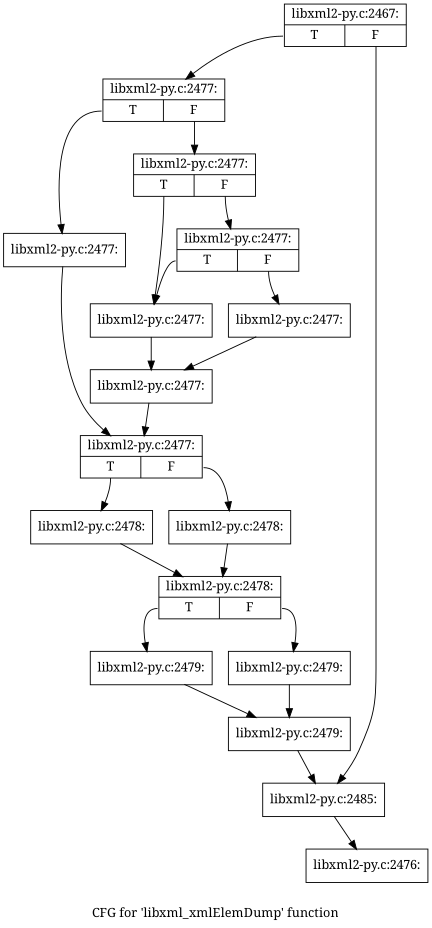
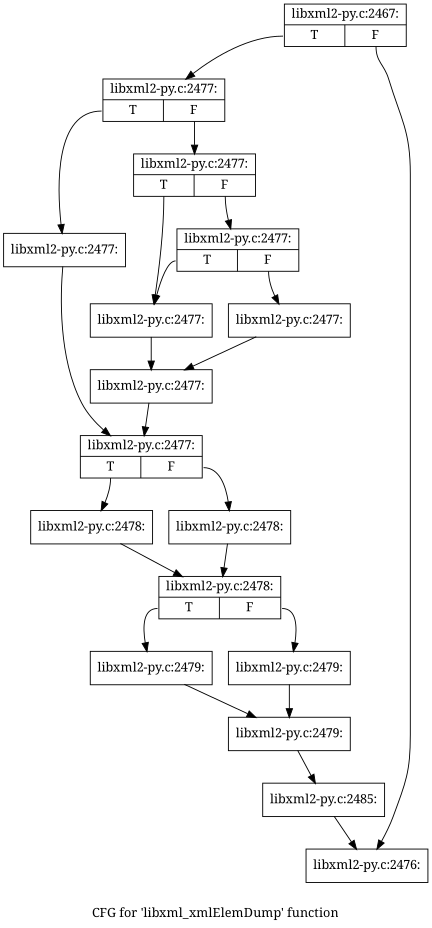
(376, 415) -> (410, 444)
